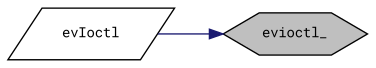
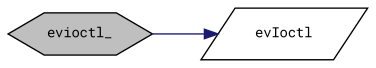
(184, 34) -> (178, 34)
